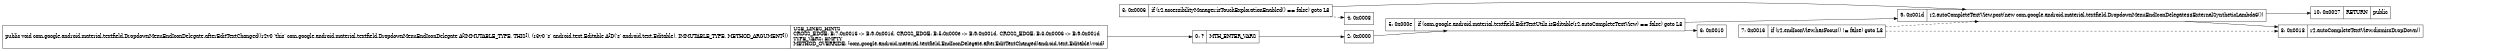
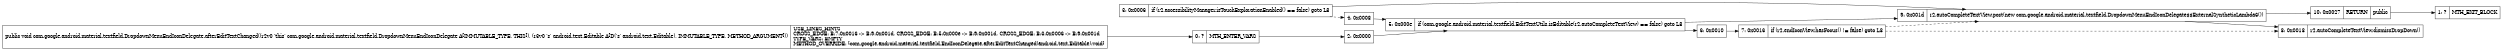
none -> (2468, 13)
none -> (1378, 19)
none -> (1731, 31)
